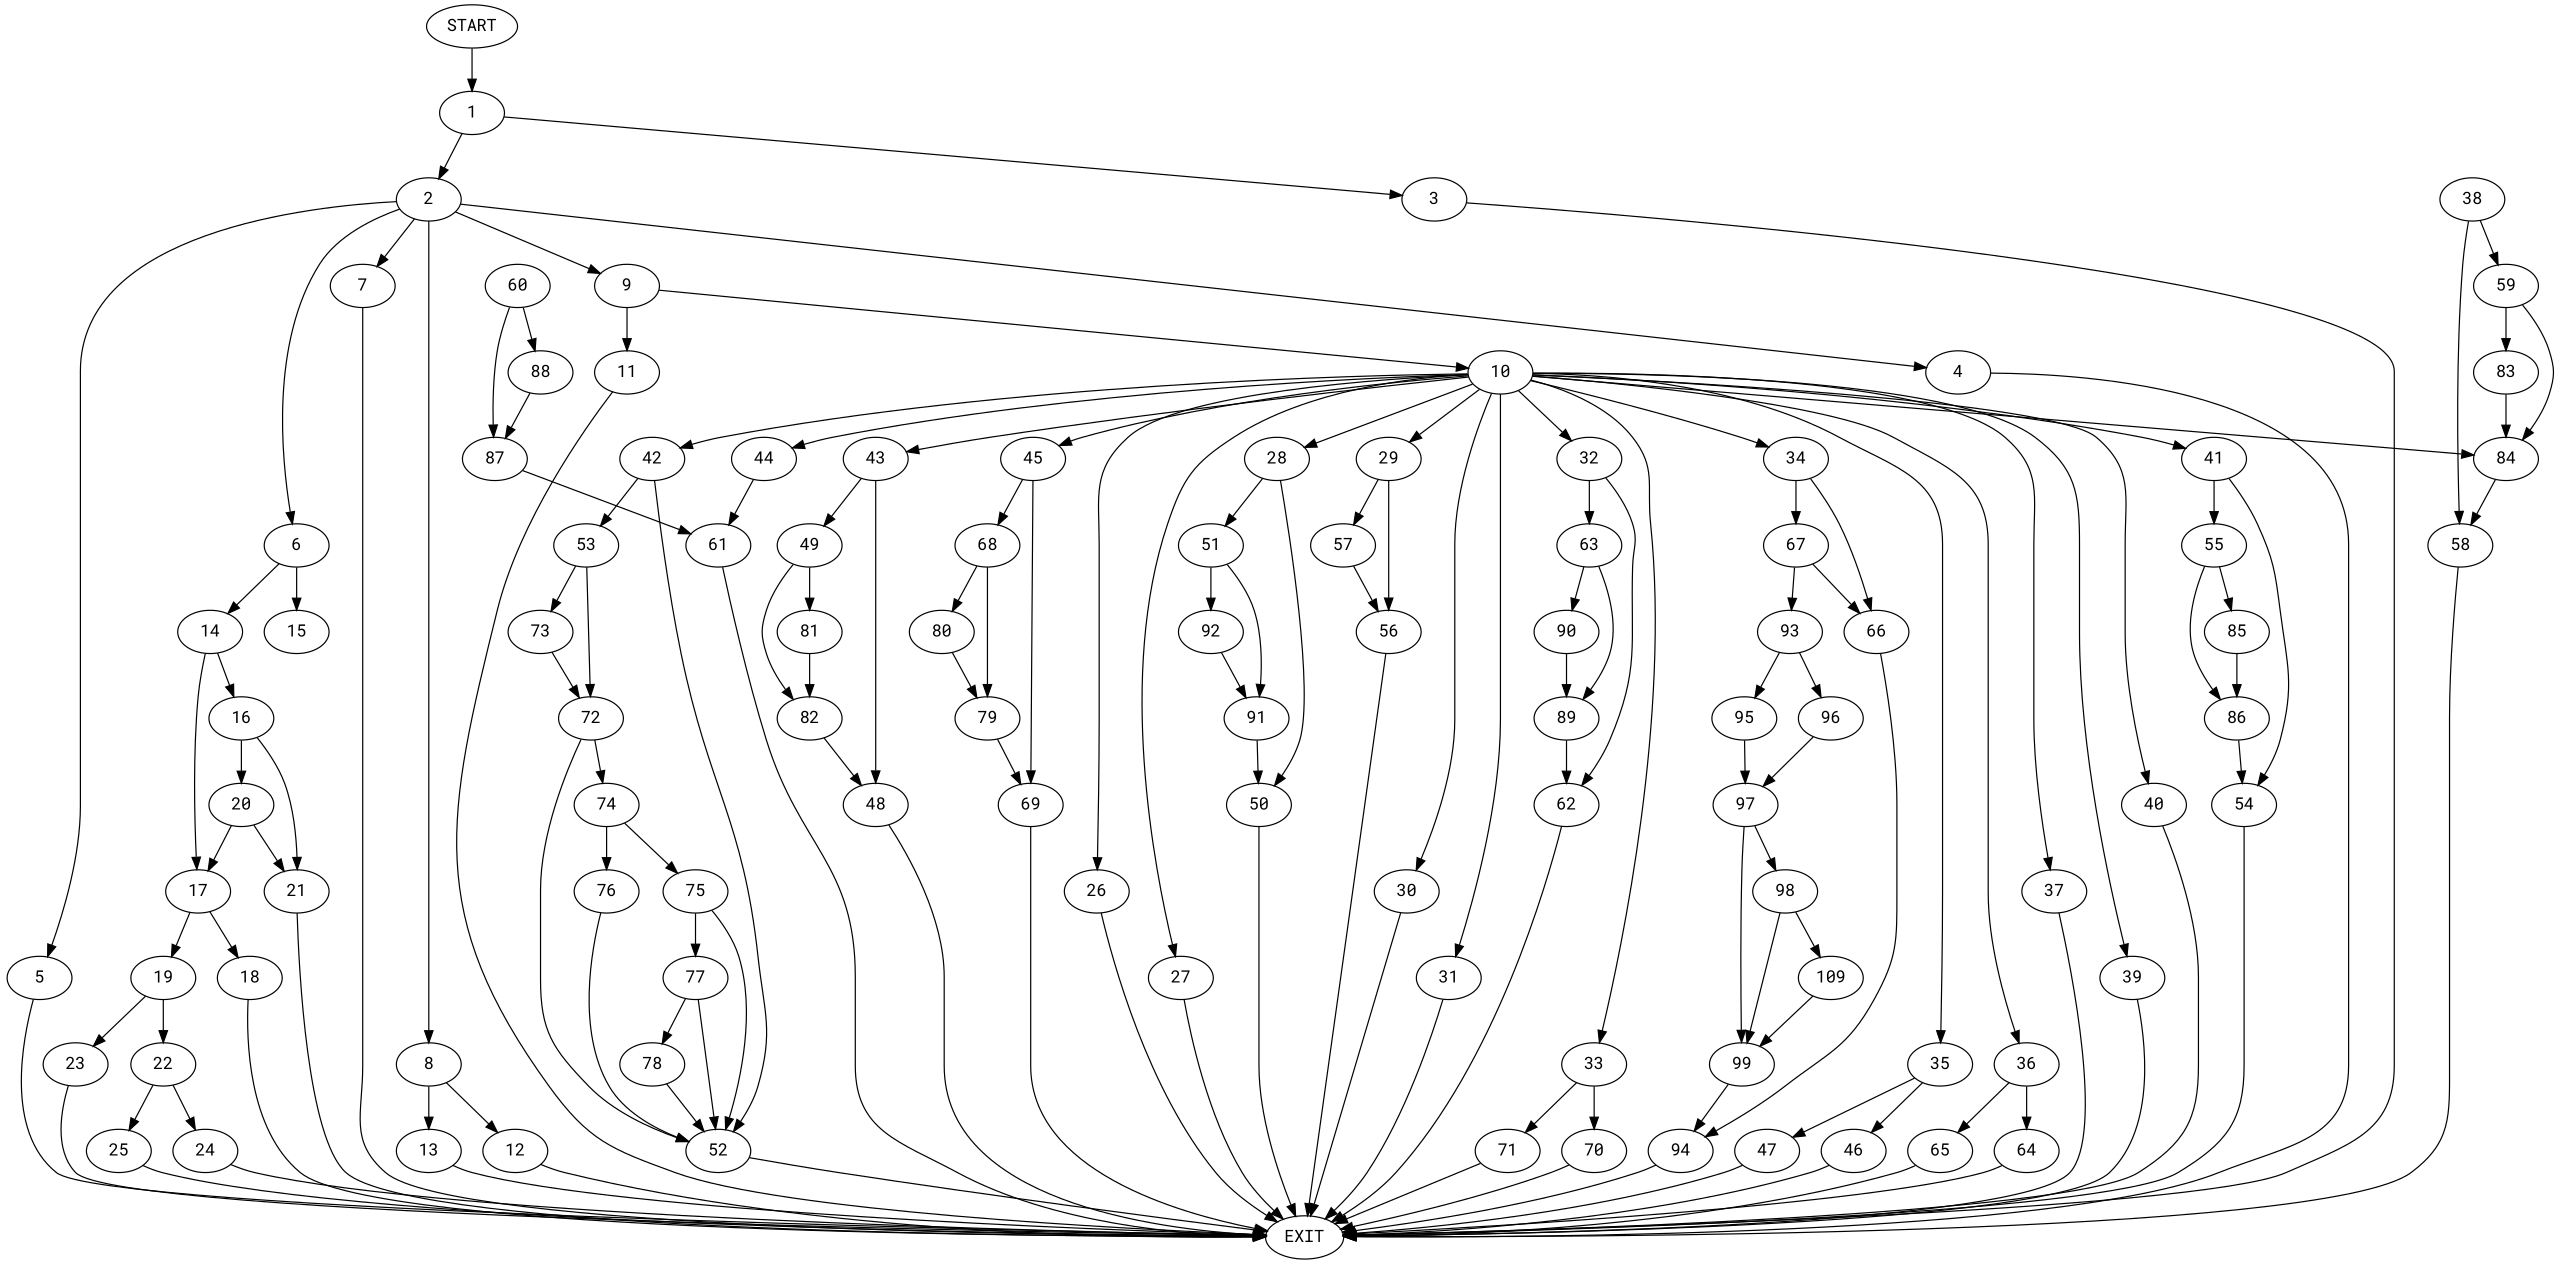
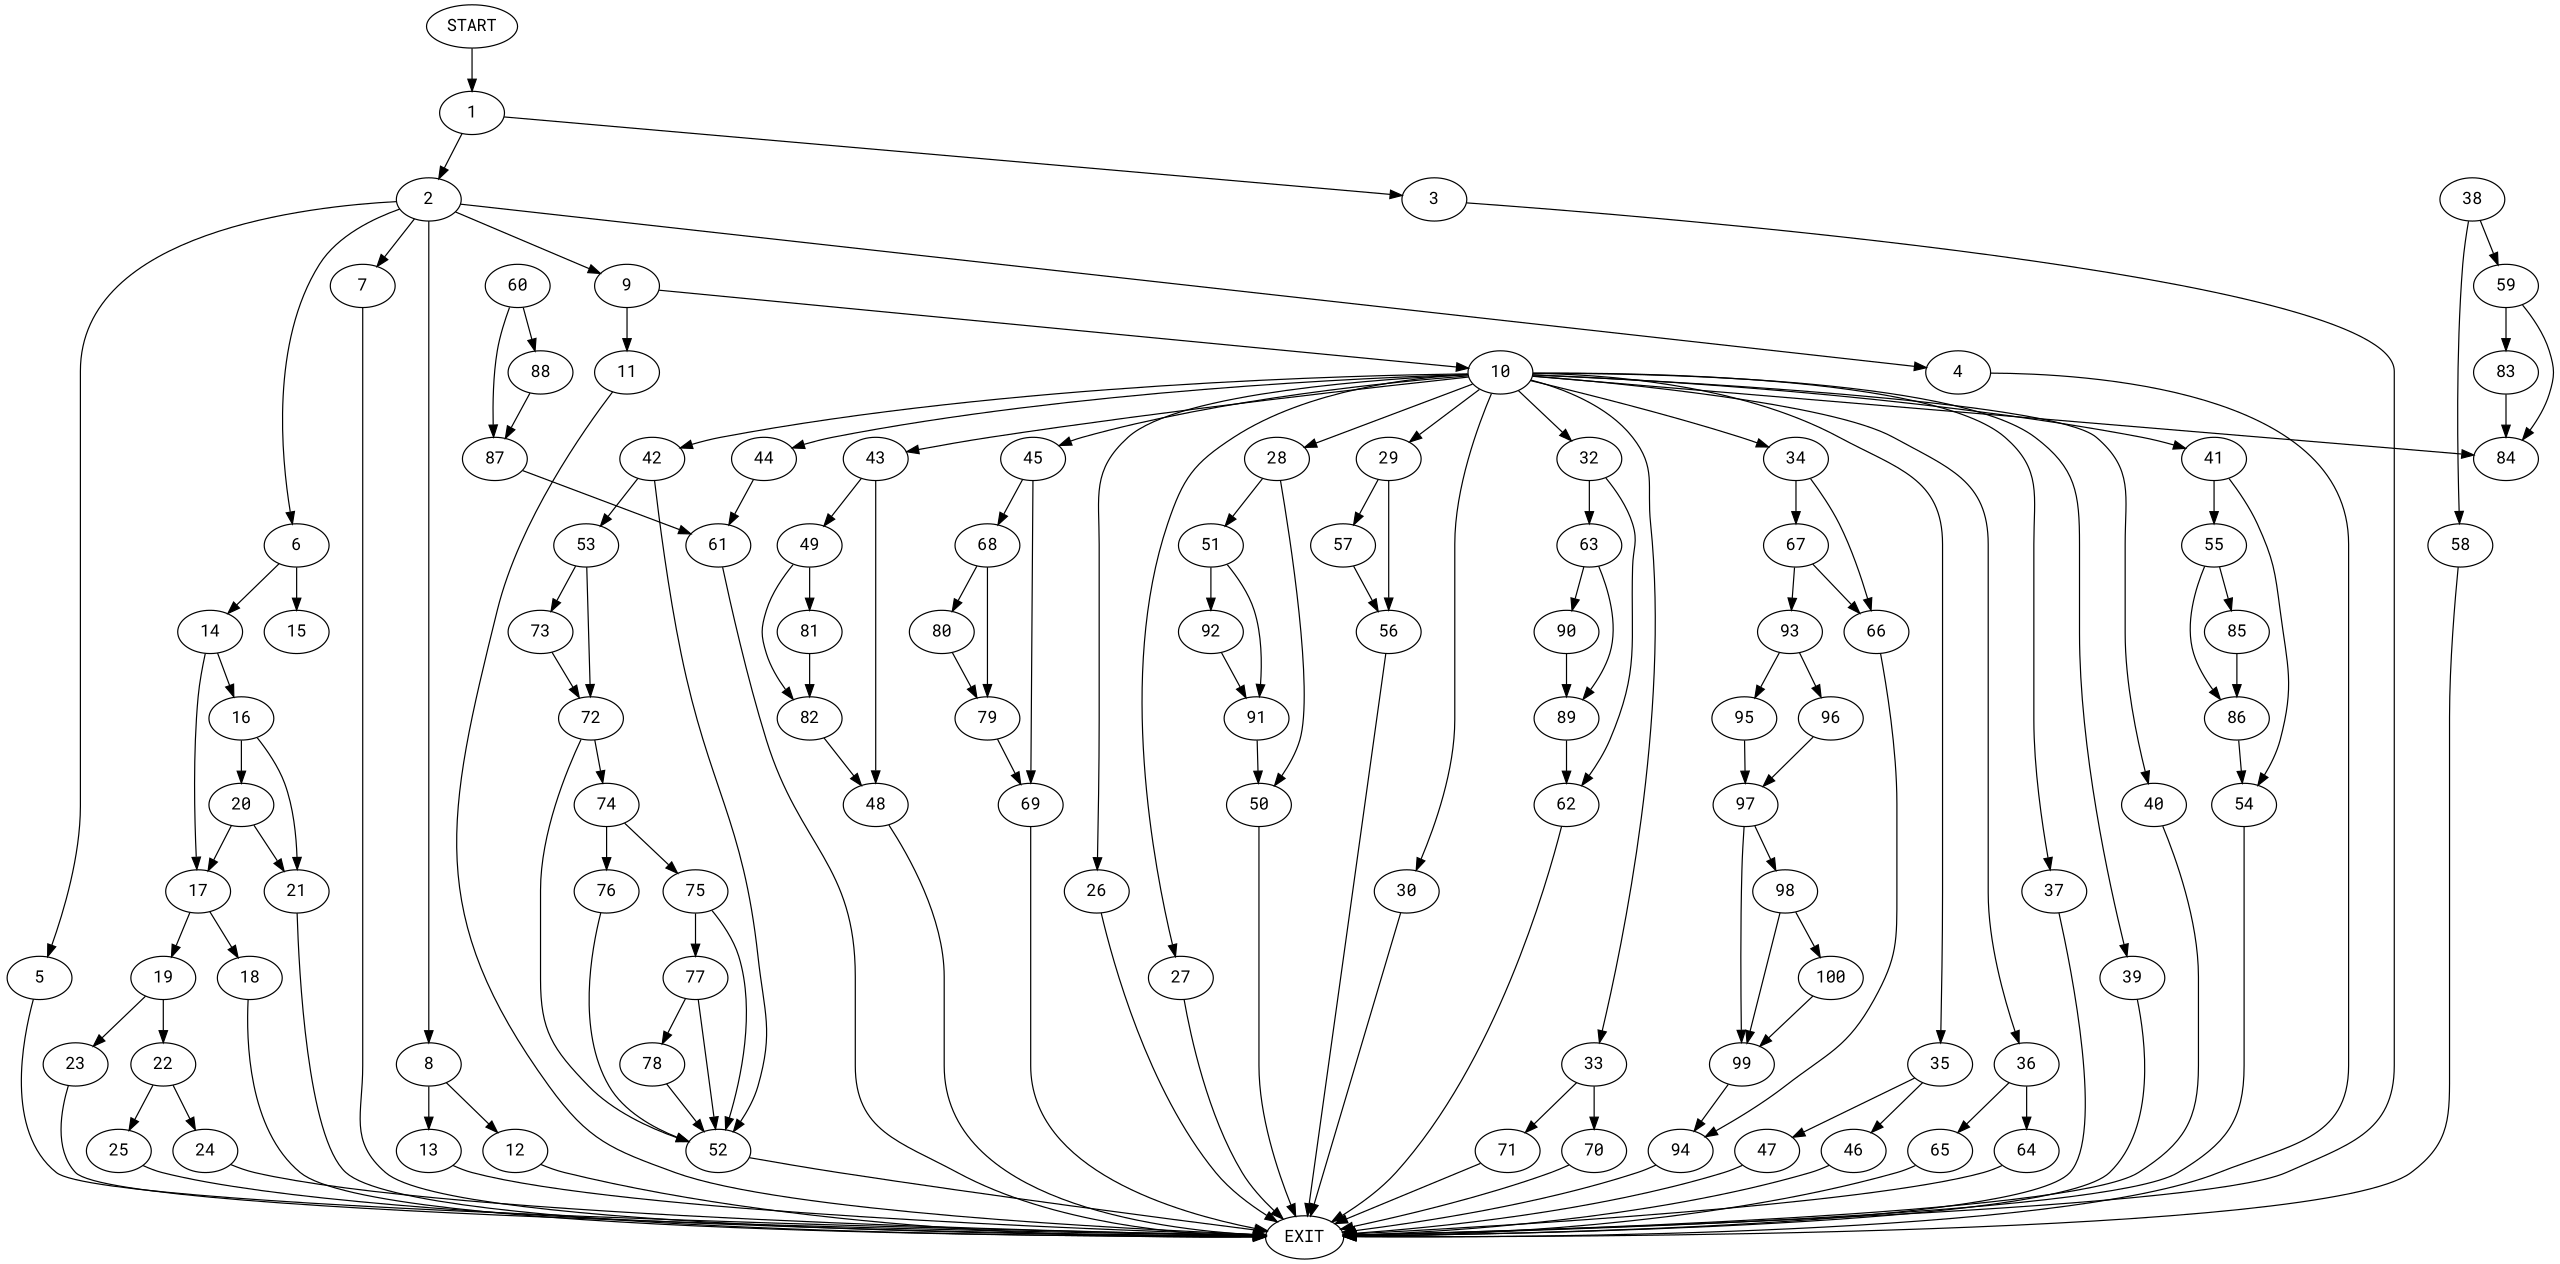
(2486, 497) -> none
(1449, 978) -> none
(1831, 978) -> (1831, 978)
